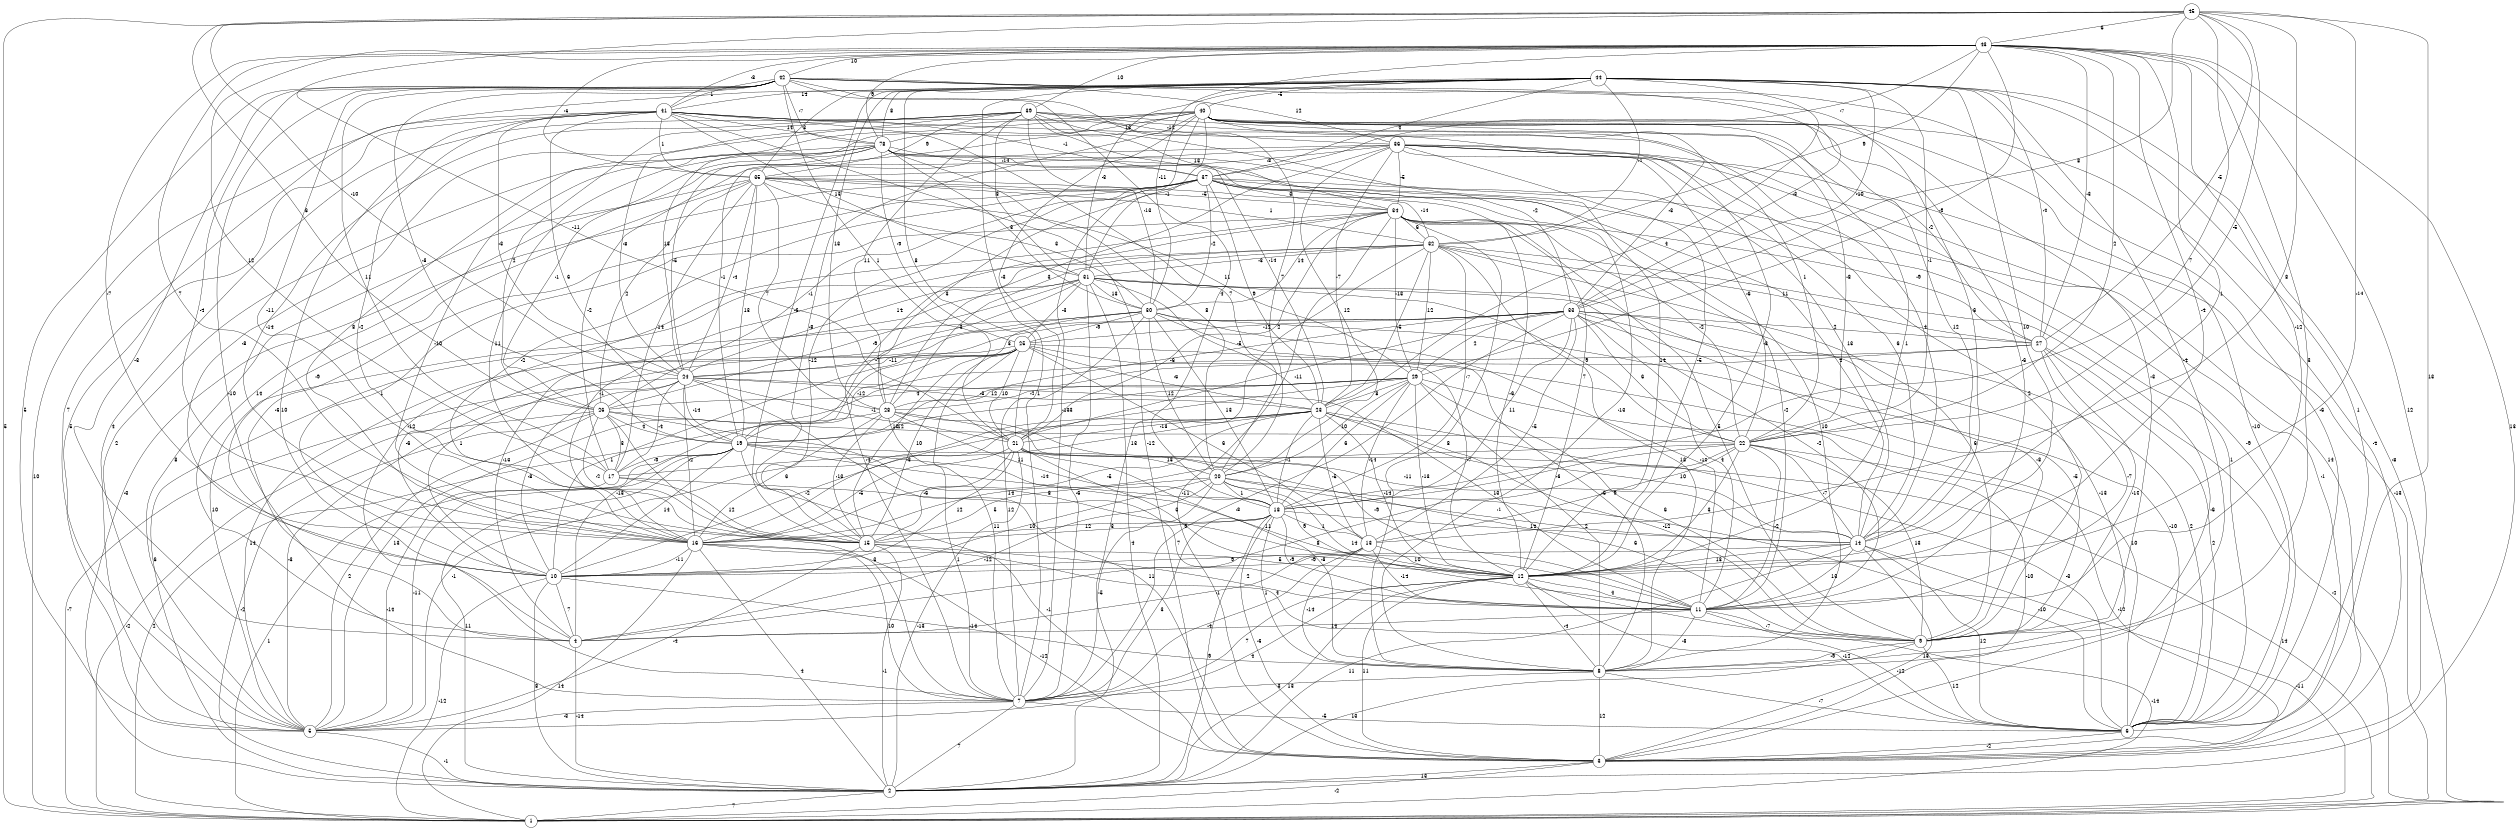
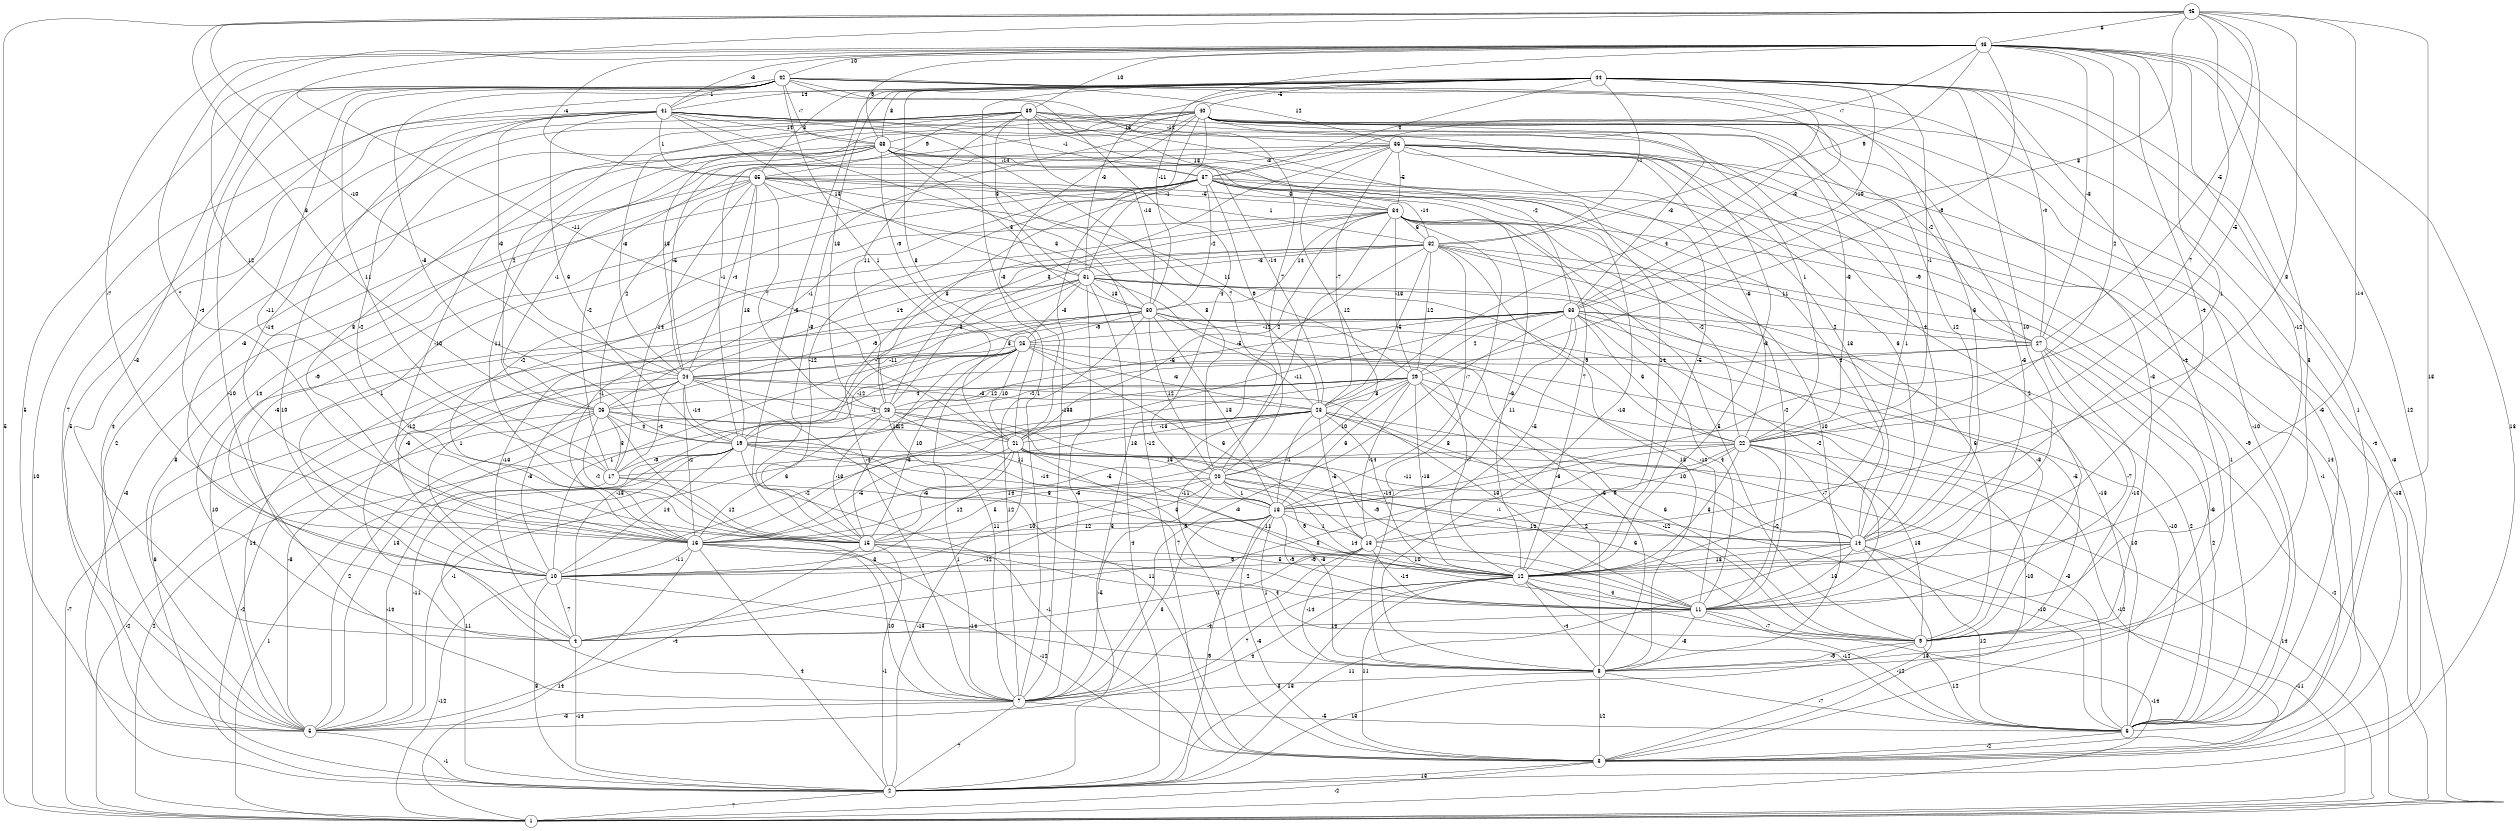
(882, 145) -> (882, 145)
